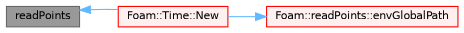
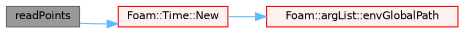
(104, 9) -> (93, 24)
(362, 17) -> (362, 17)
